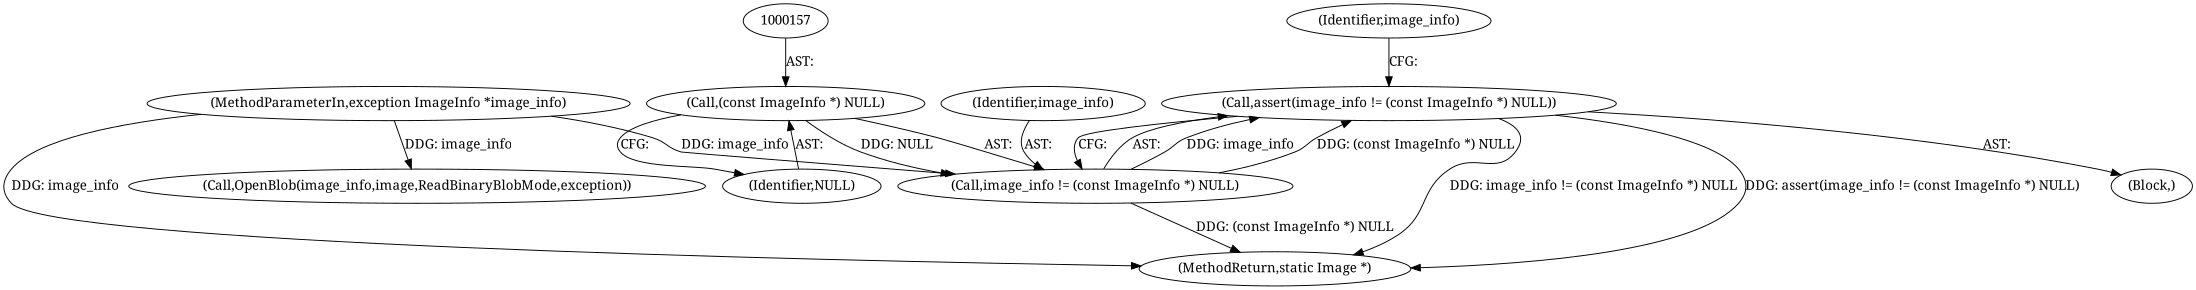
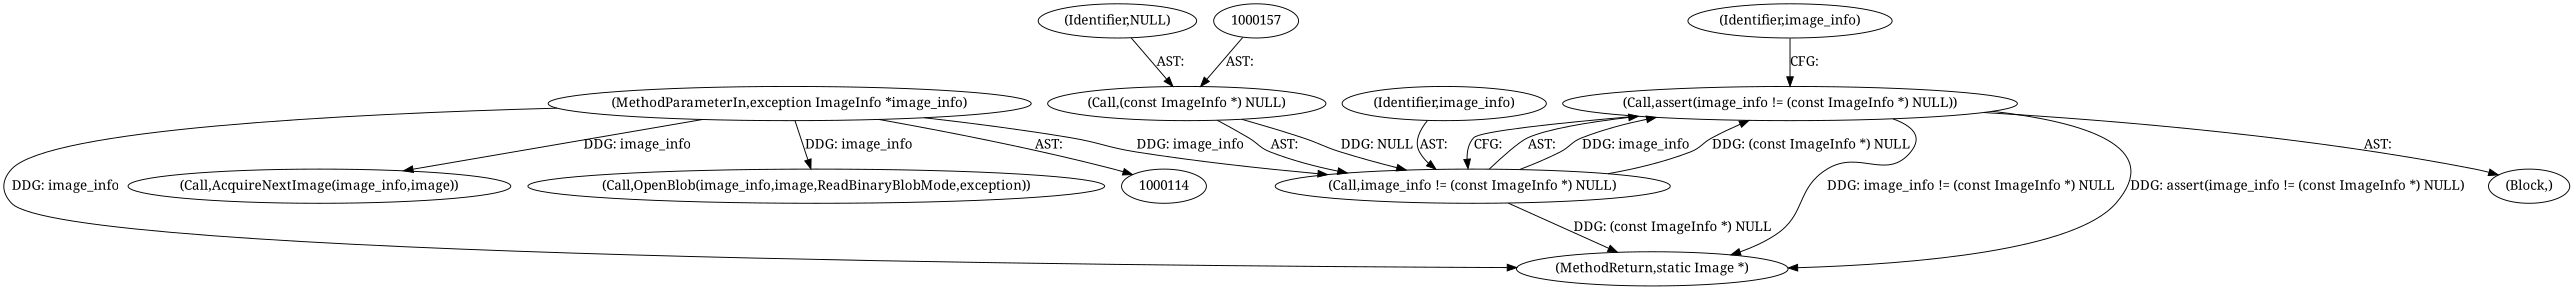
(636, 160) -> none
none -> (319, 186)
none -> (1164, 186)
